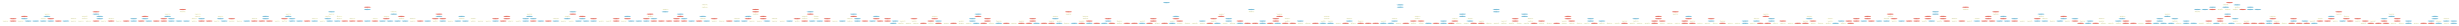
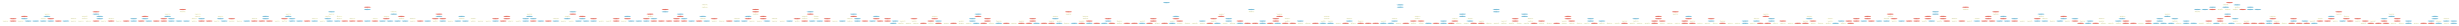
(665, 10) -> (665, 10)
